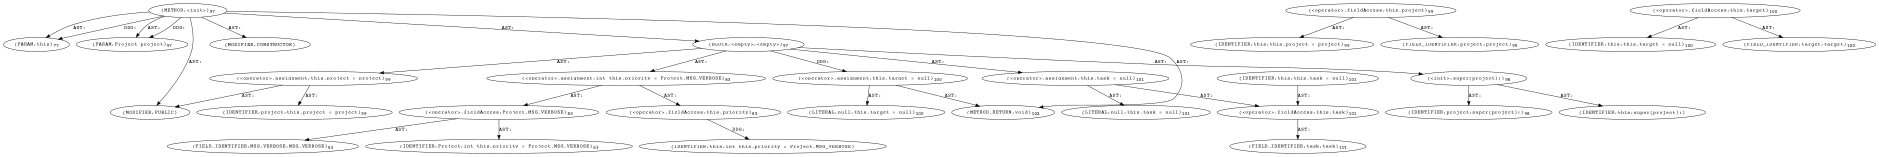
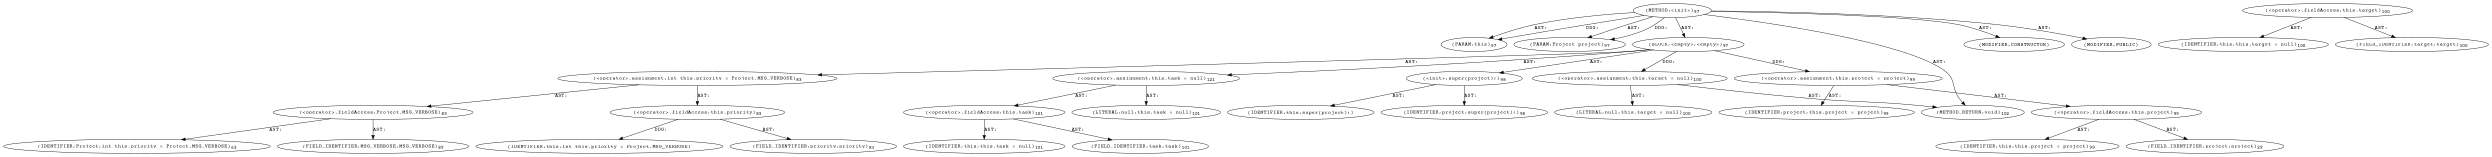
(56, 44) -> (1494, 44)
(1515, 44) -> (2260, 146)
(565, 61) -> (1780, 61)
(1140, 78) -> (1211, 78)
(1298, 93) -> (984, 127)
(231, 96) -> (1977, 95)
(331, 146) -> (441, 146)
none -> (813, 146)
